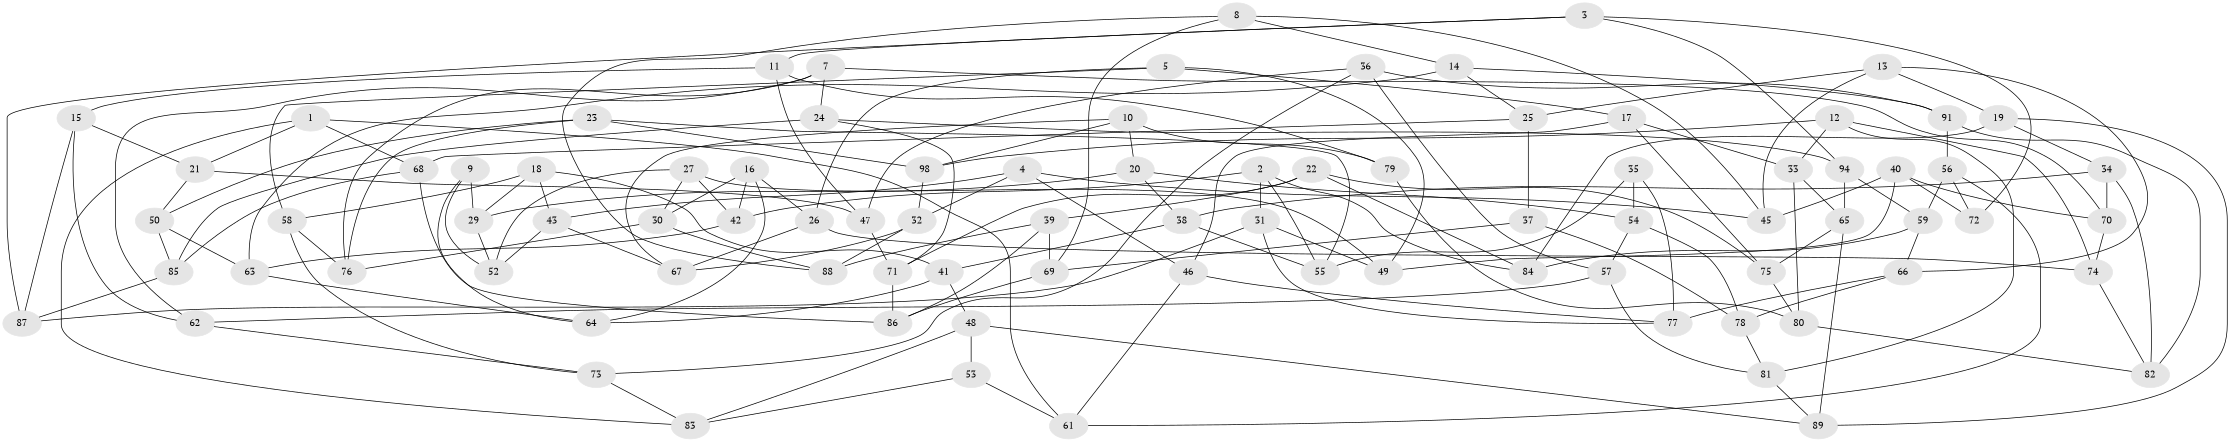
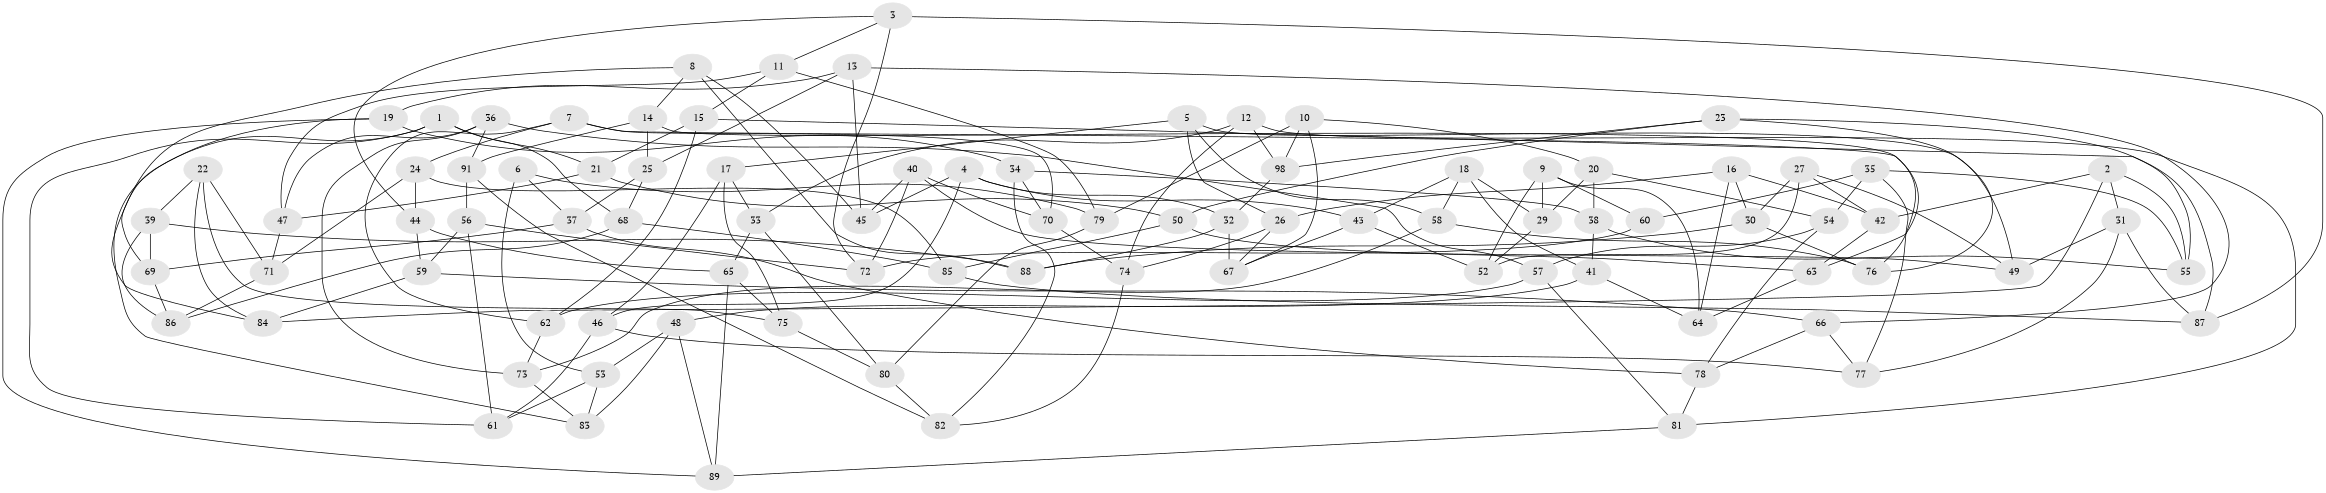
none -> (518, 170)
(1845, 170) -> (415, 221)
none -> (1645, 221)
